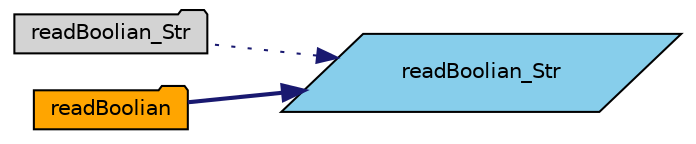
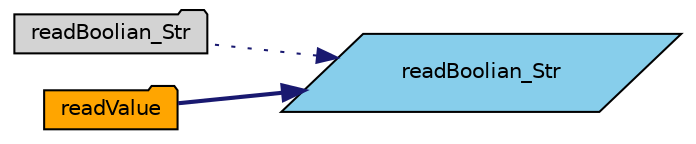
(111, 110) -> (111, 110)
